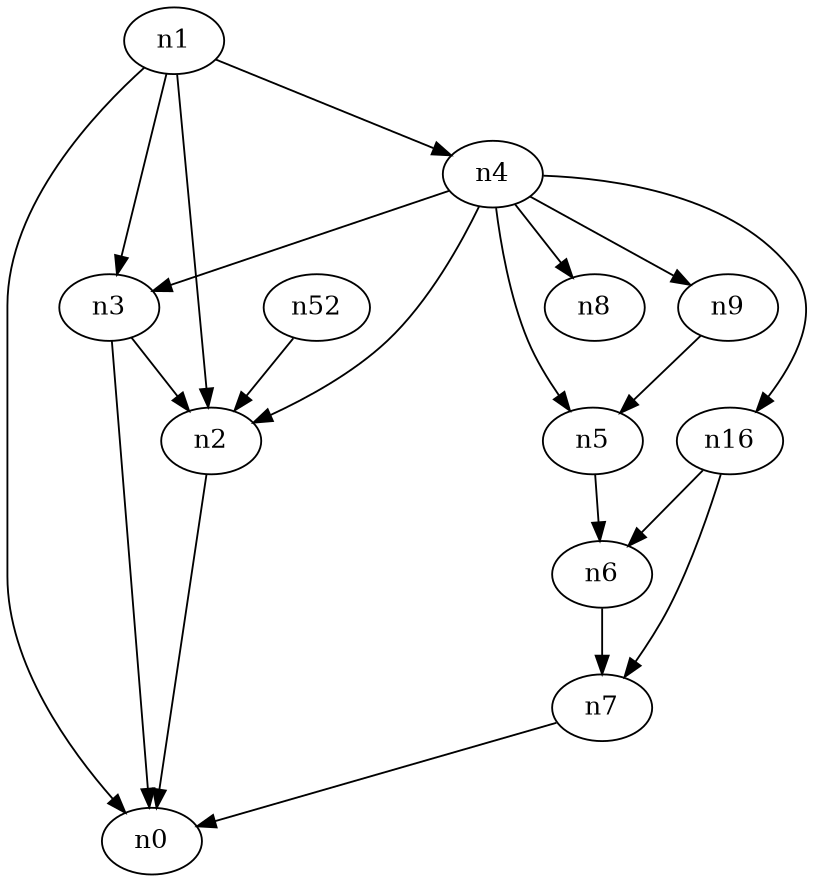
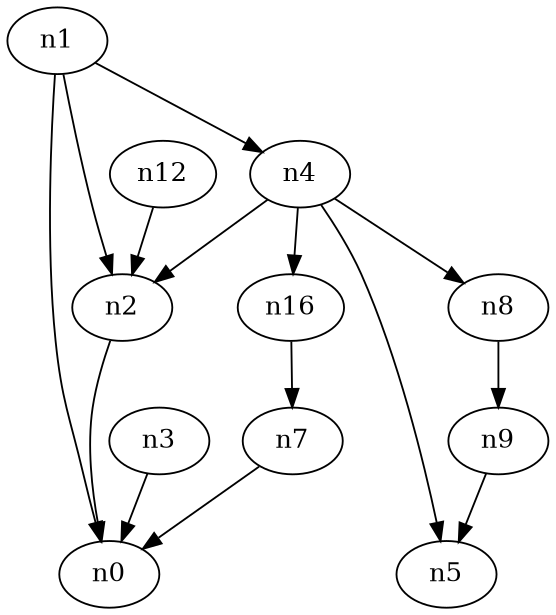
(144, 165) -> none
(602, 236) -> (498, 365)
(310, 238) -> none
(317, 308) -> (163, 174)
(155, 367) -> none
(602, 574) -> none
